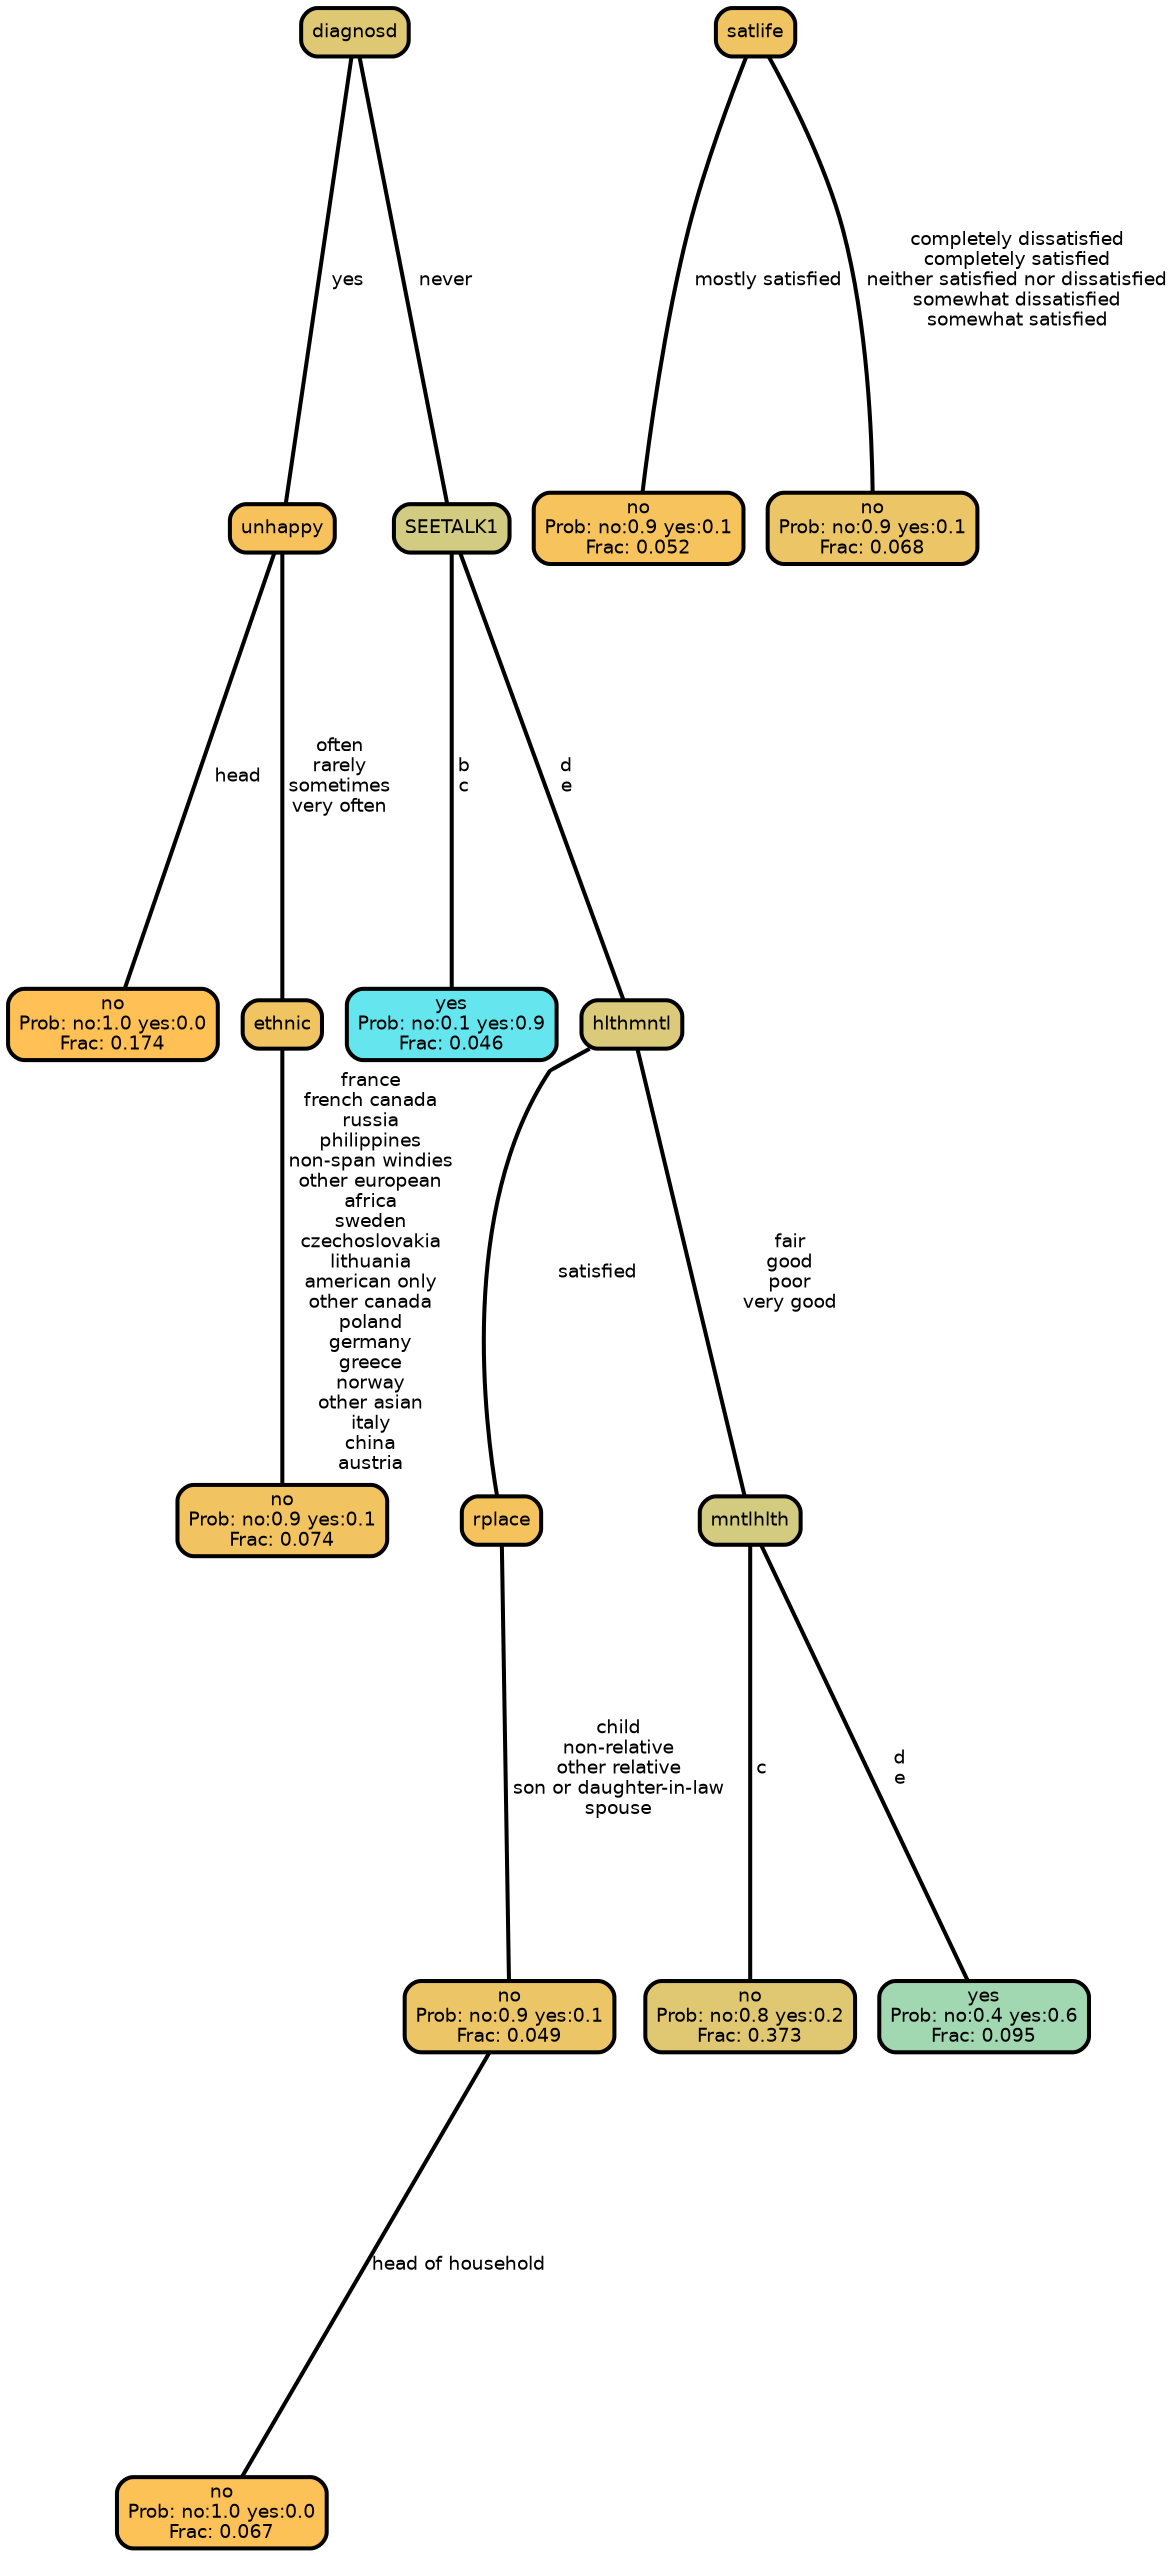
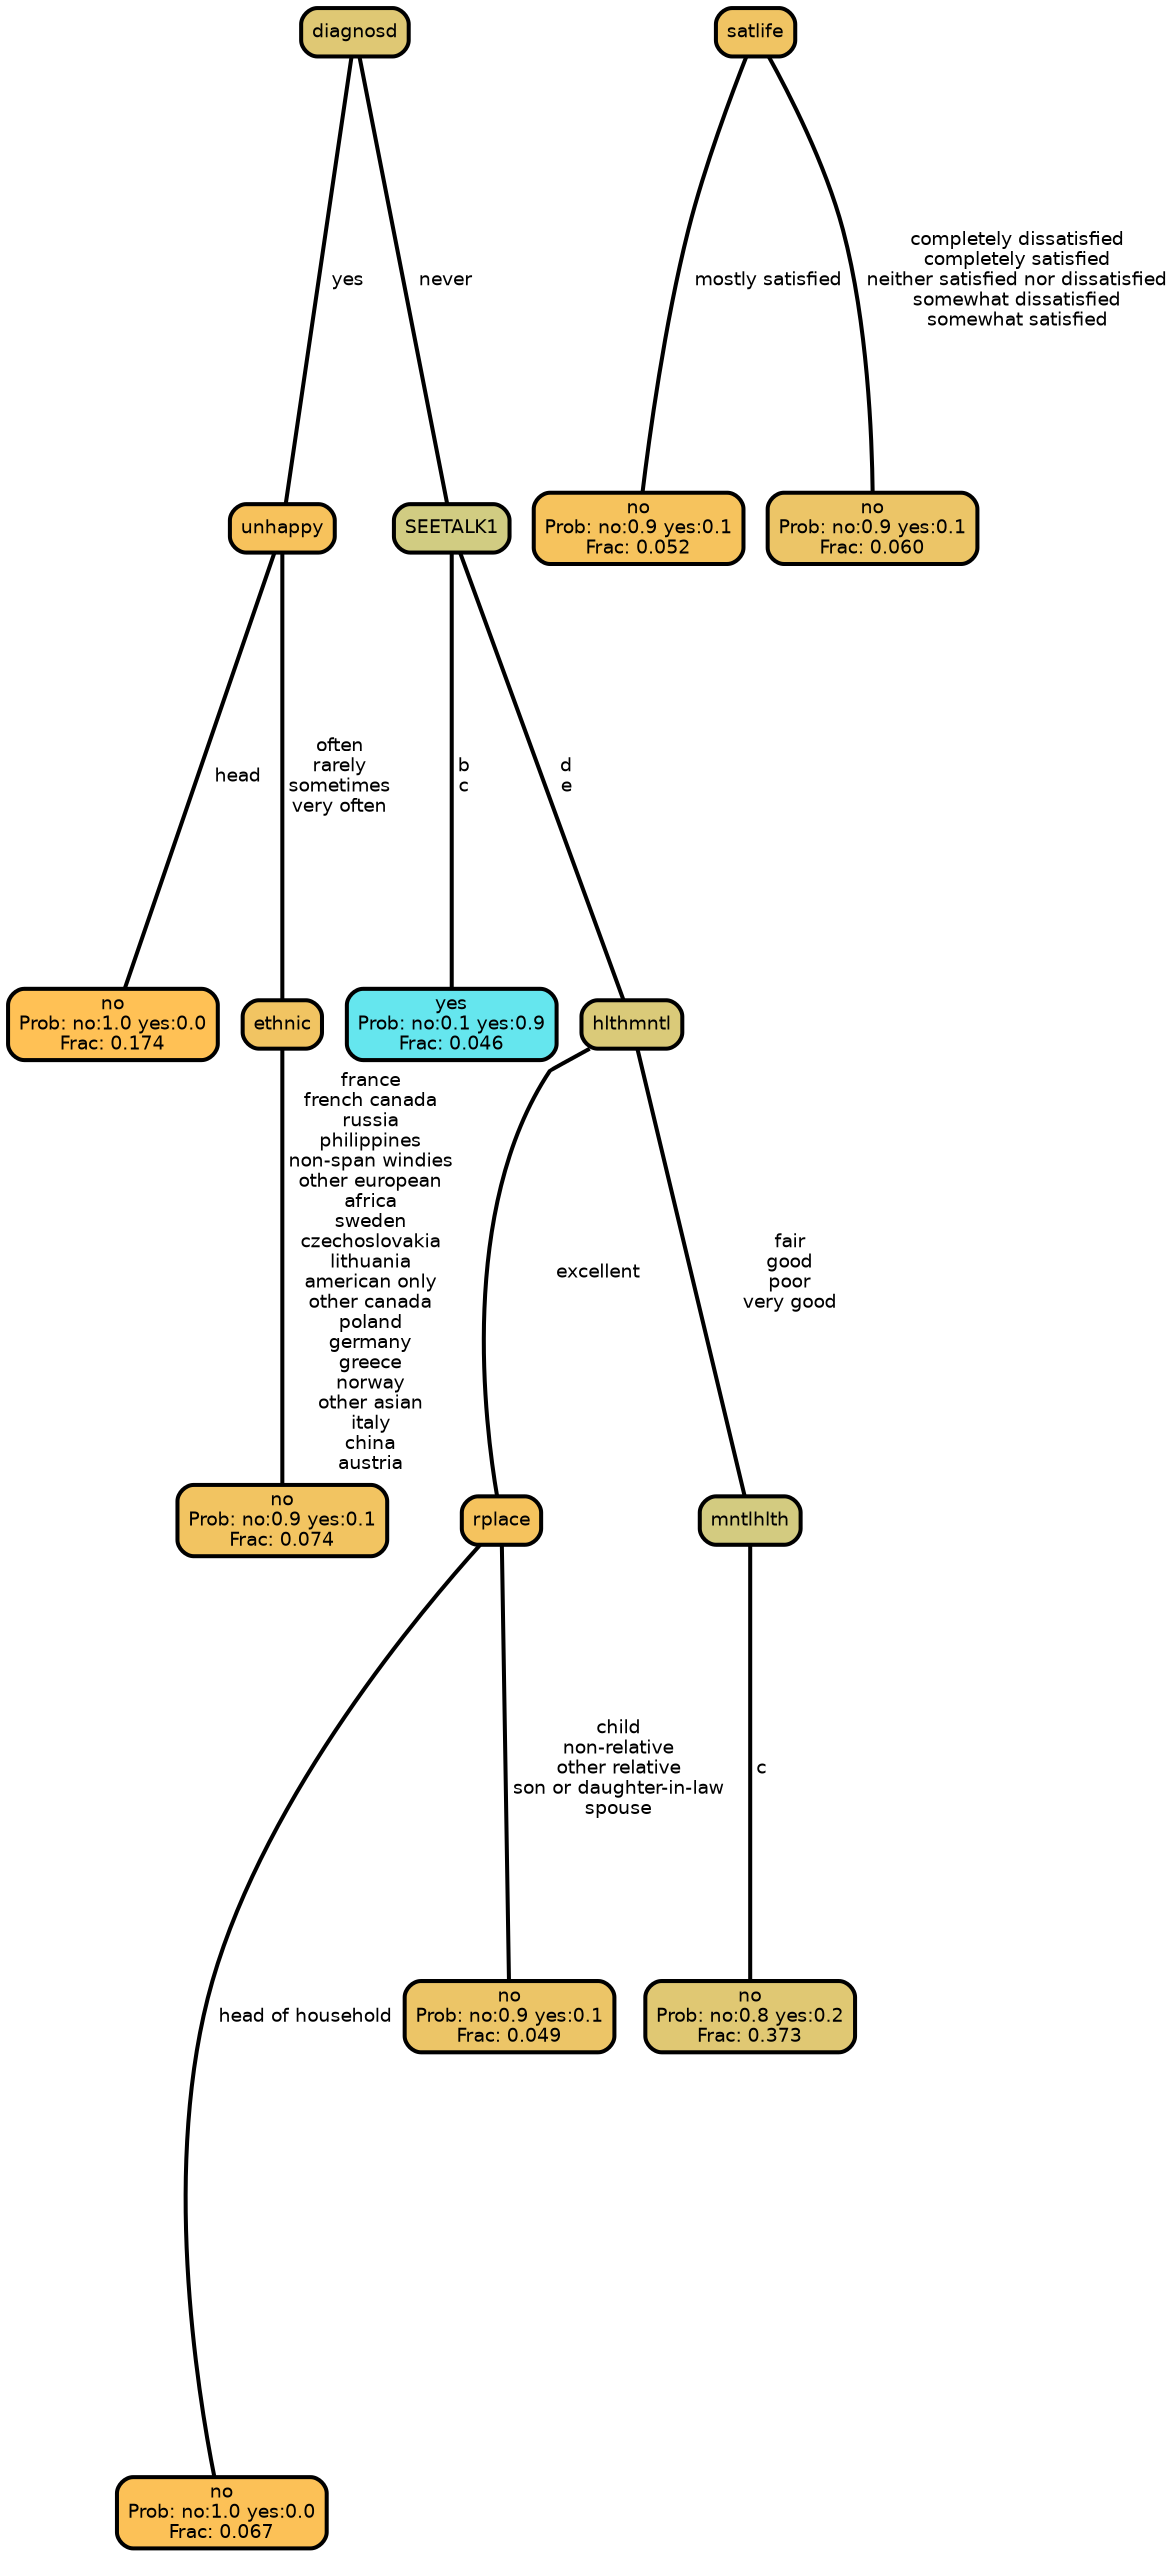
(873, 528) -> (873, 528)
(595, 1273) -> (595, 1273)
(984, 2017) -> none
(366, 2265) -> (215, 1974)
